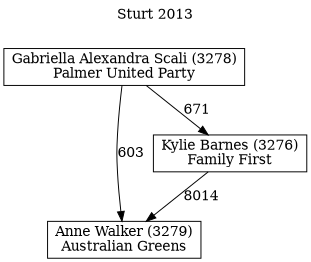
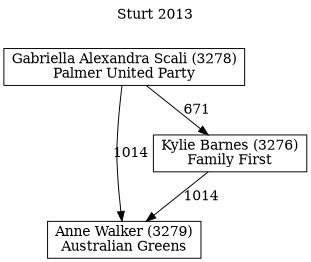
(131, 153) -> (131, 153)
(201, 197) -> (201, 197)
